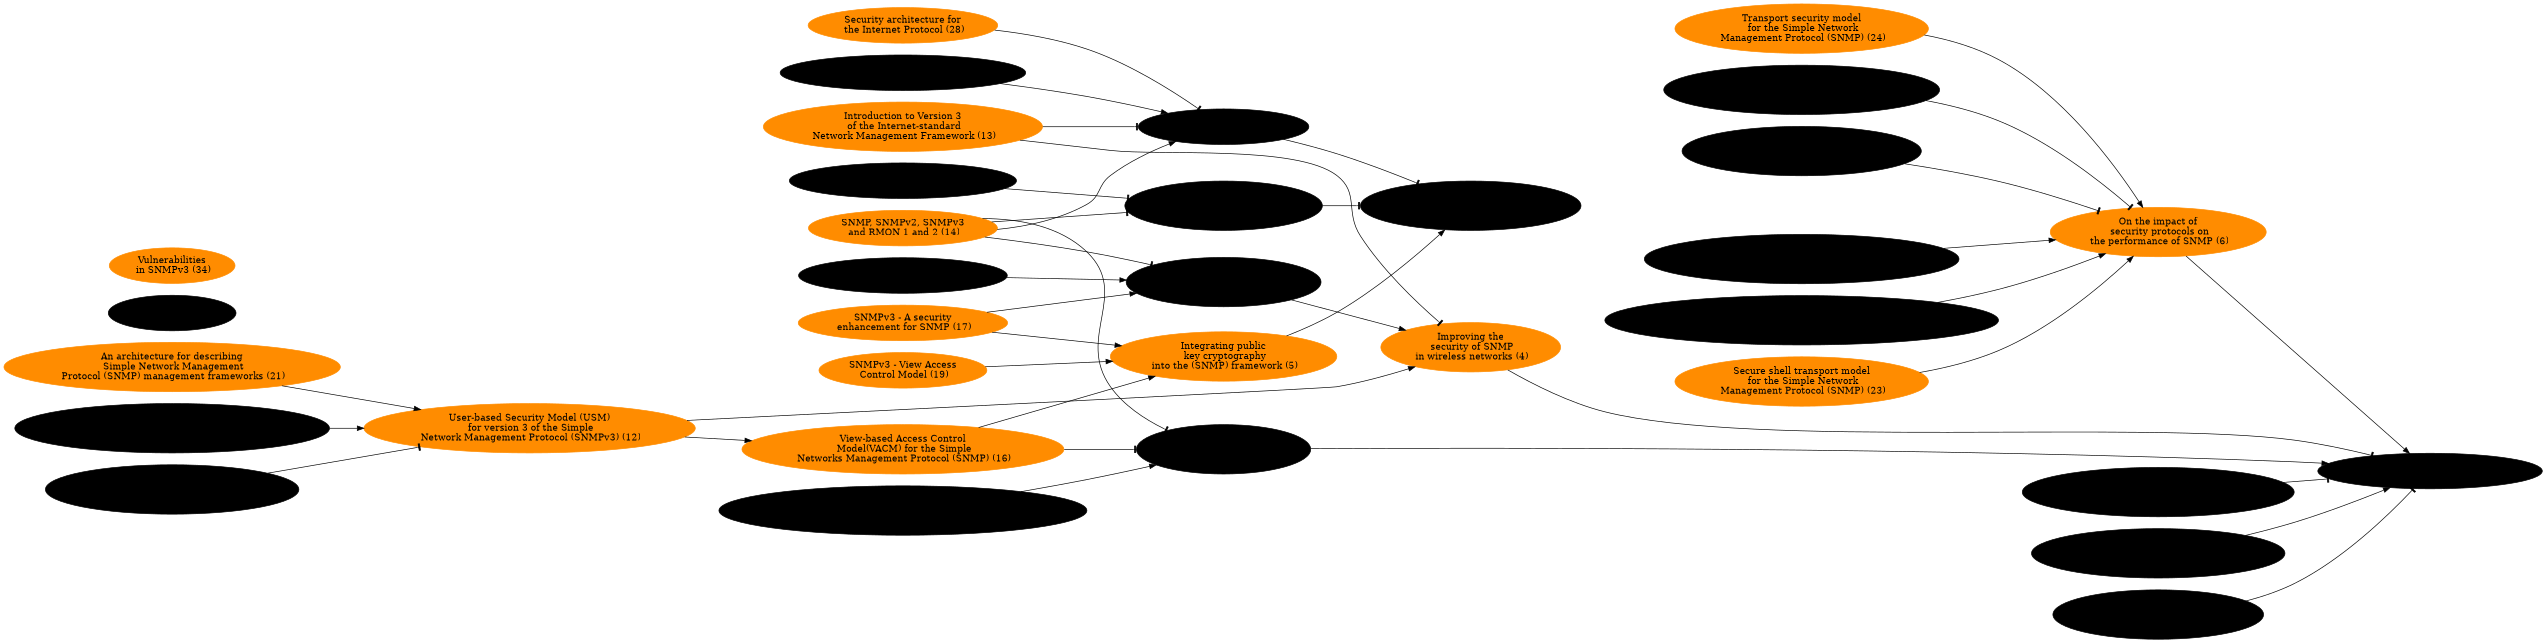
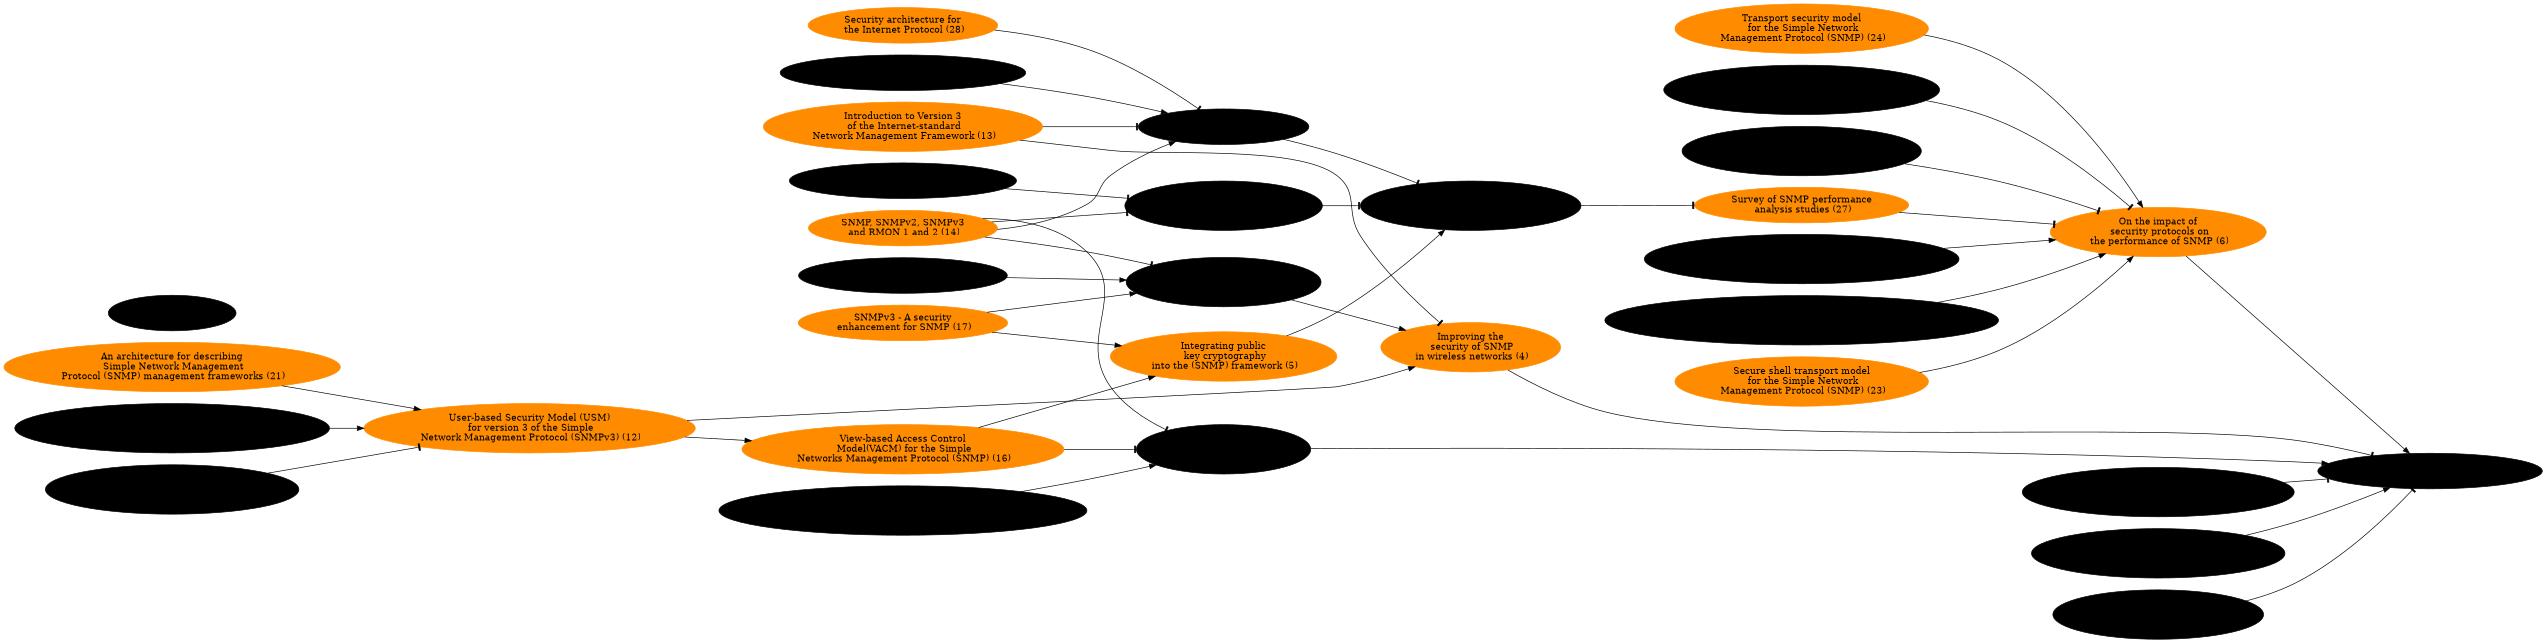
none -> (1802, 205)
(172, 266) -> none
(903, 370) -> none
